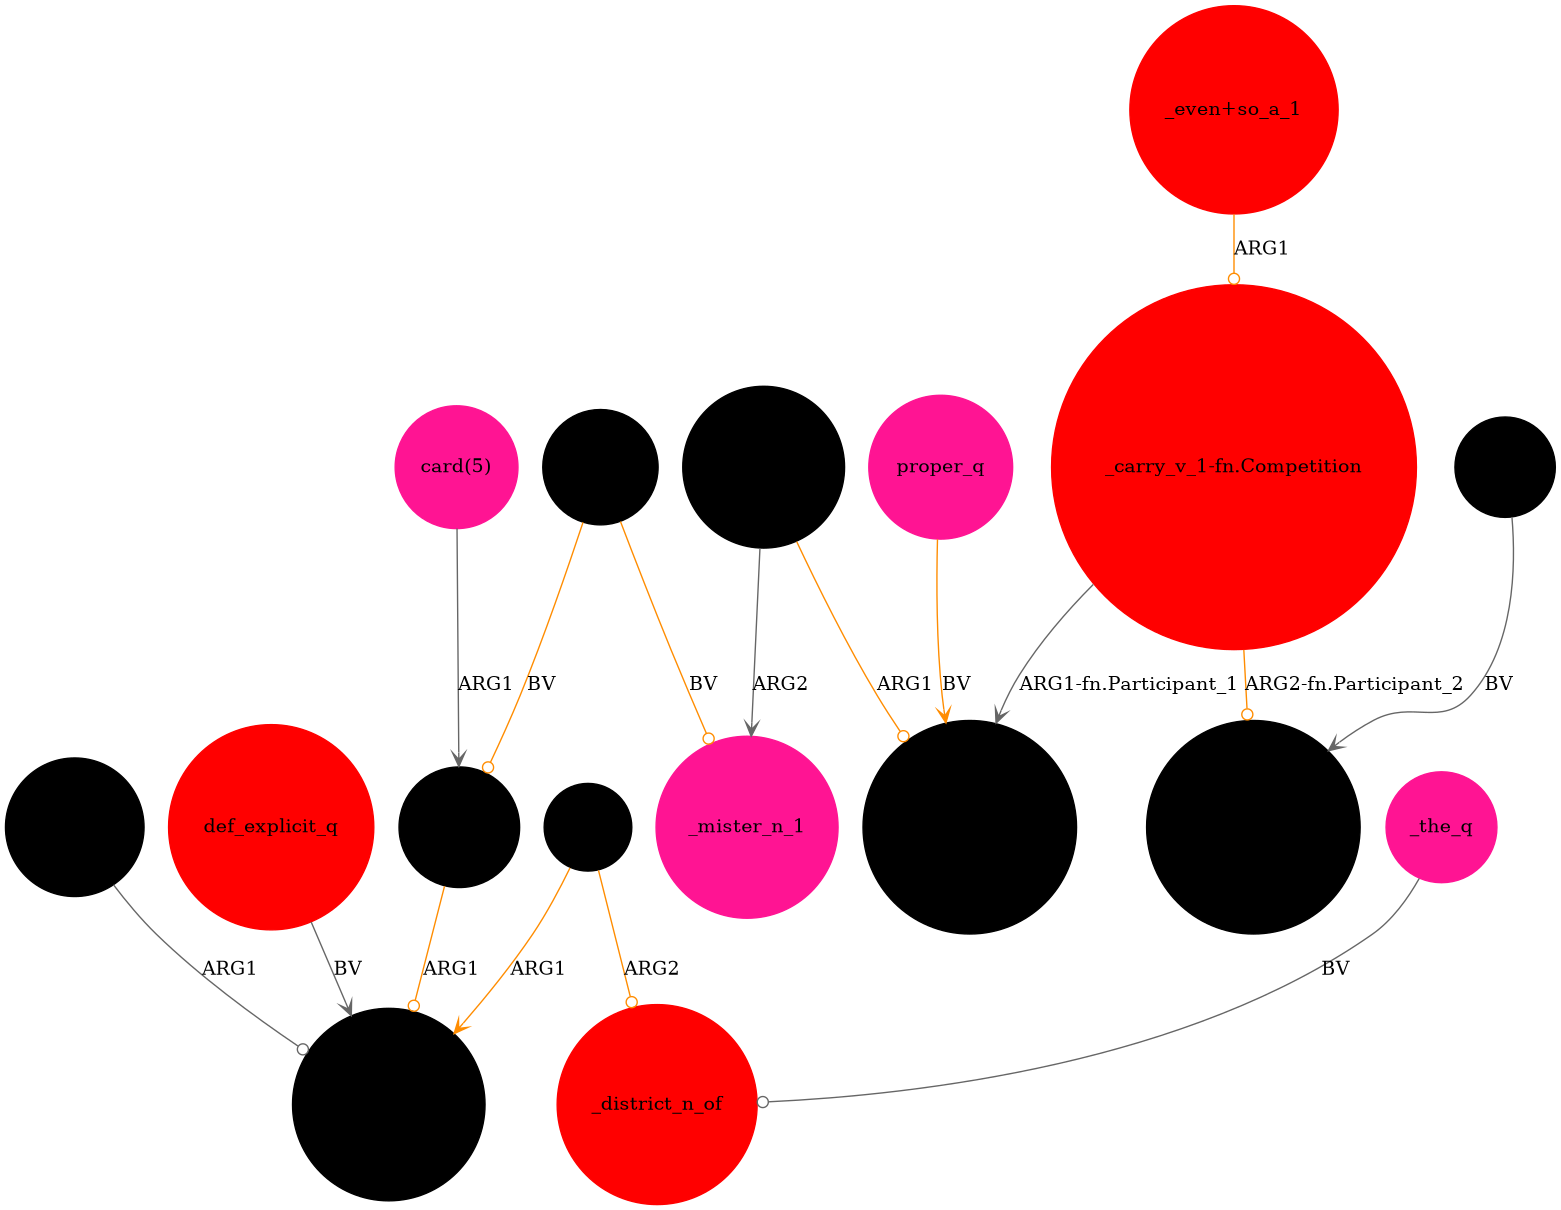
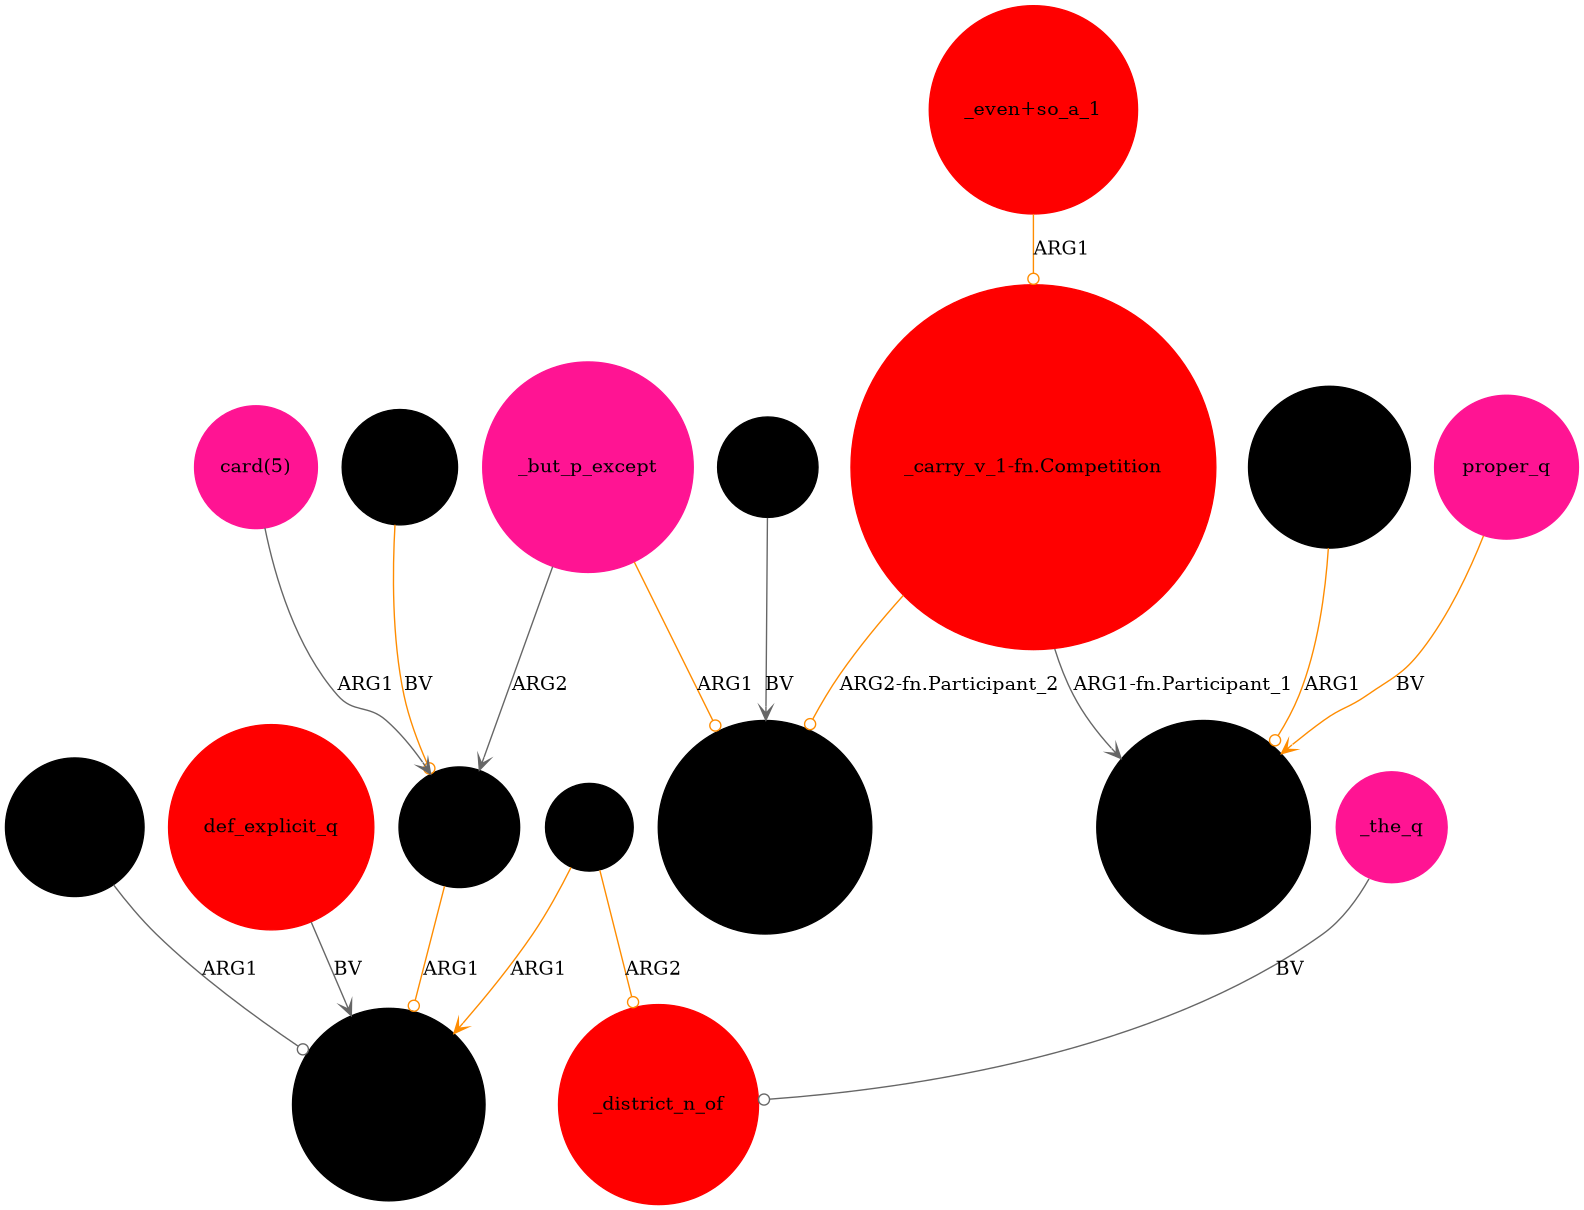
none -> (588, 467)
(747, 827) -> none
